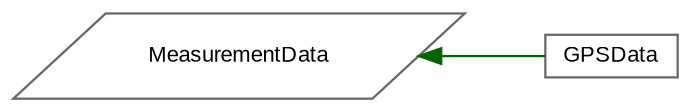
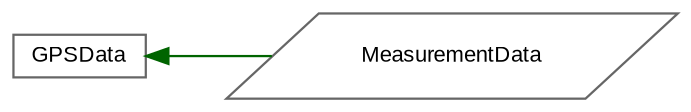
(494, 56) -> (220, 56)
